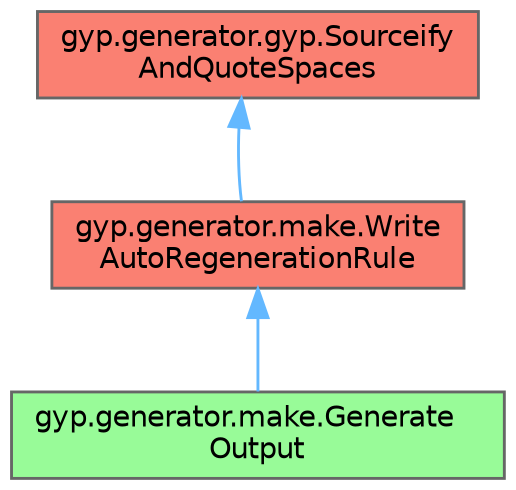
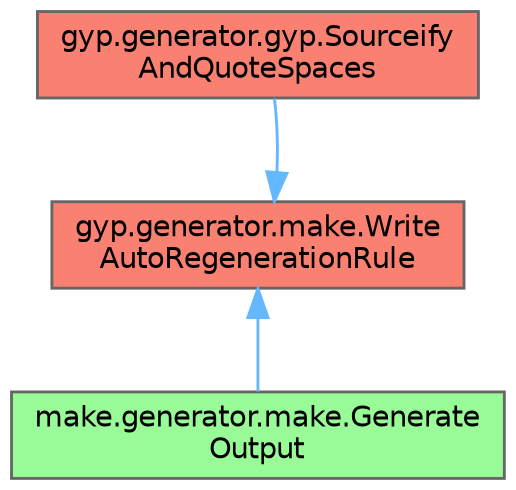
(239, 164) -> (277, 135)
(258, 435) -> (258, 435)
